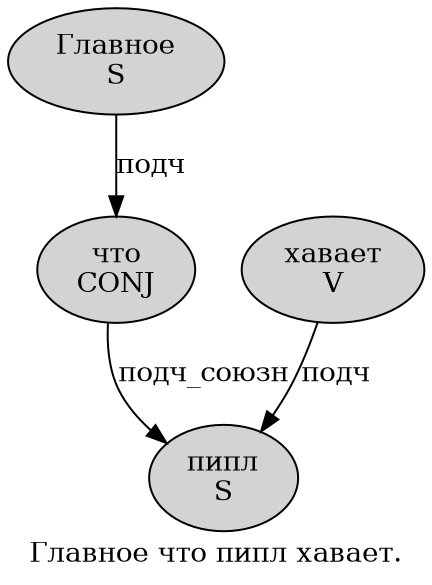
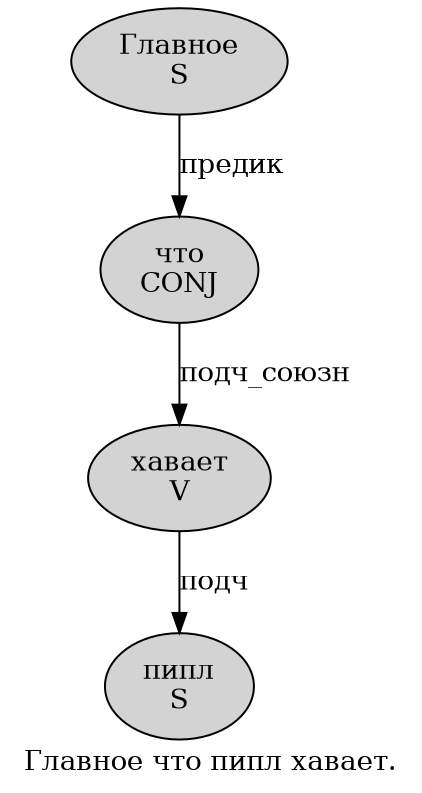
(151, 166) -> (232, 166)
(116, 382) -> (179, 364)
